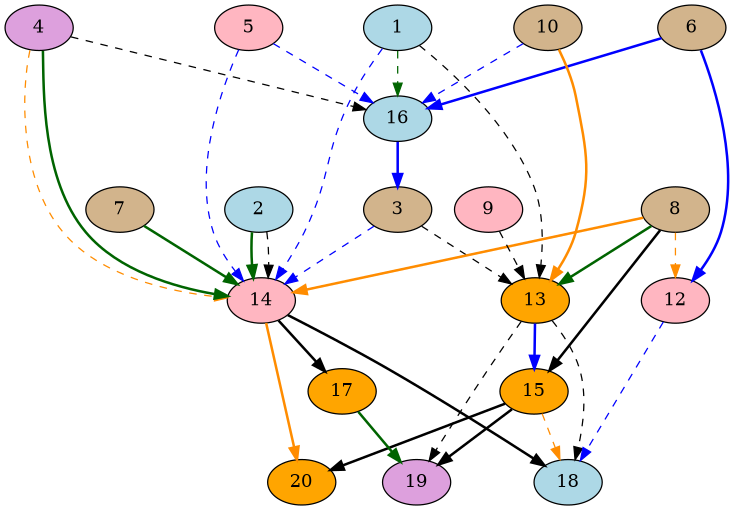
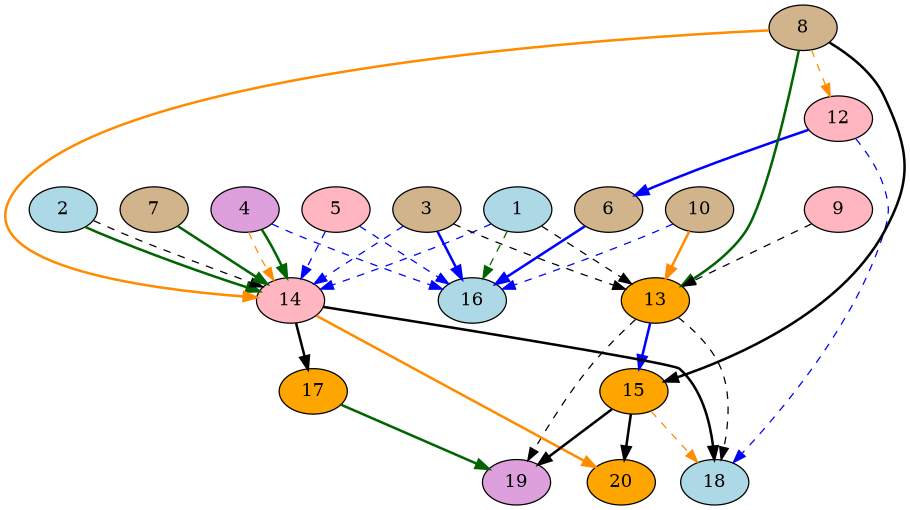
(212, 72) -> (342, 253)
(398, 158) -> (448, 251)
(727, 161) -> (727, 158)
